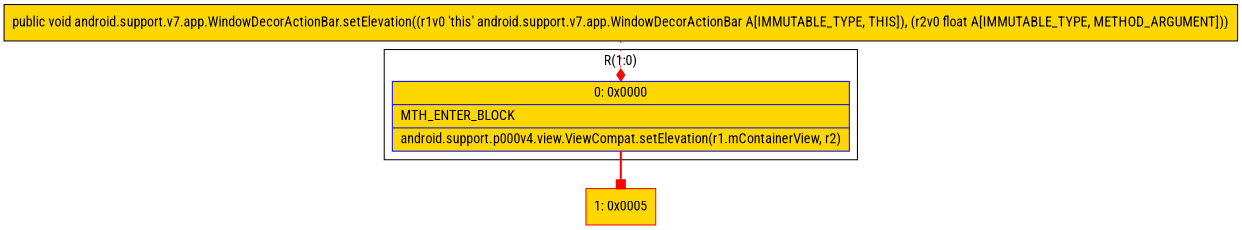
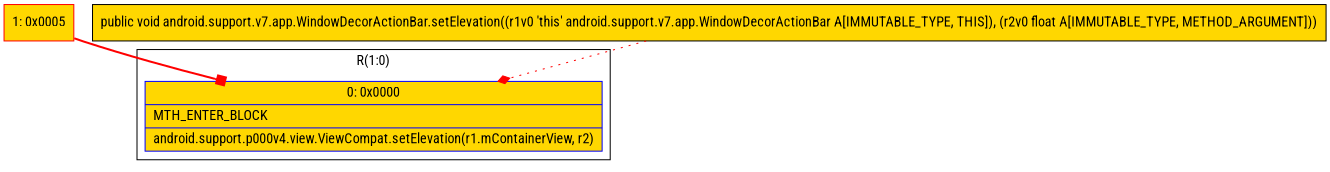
(621, 166) -> (144, 60)
